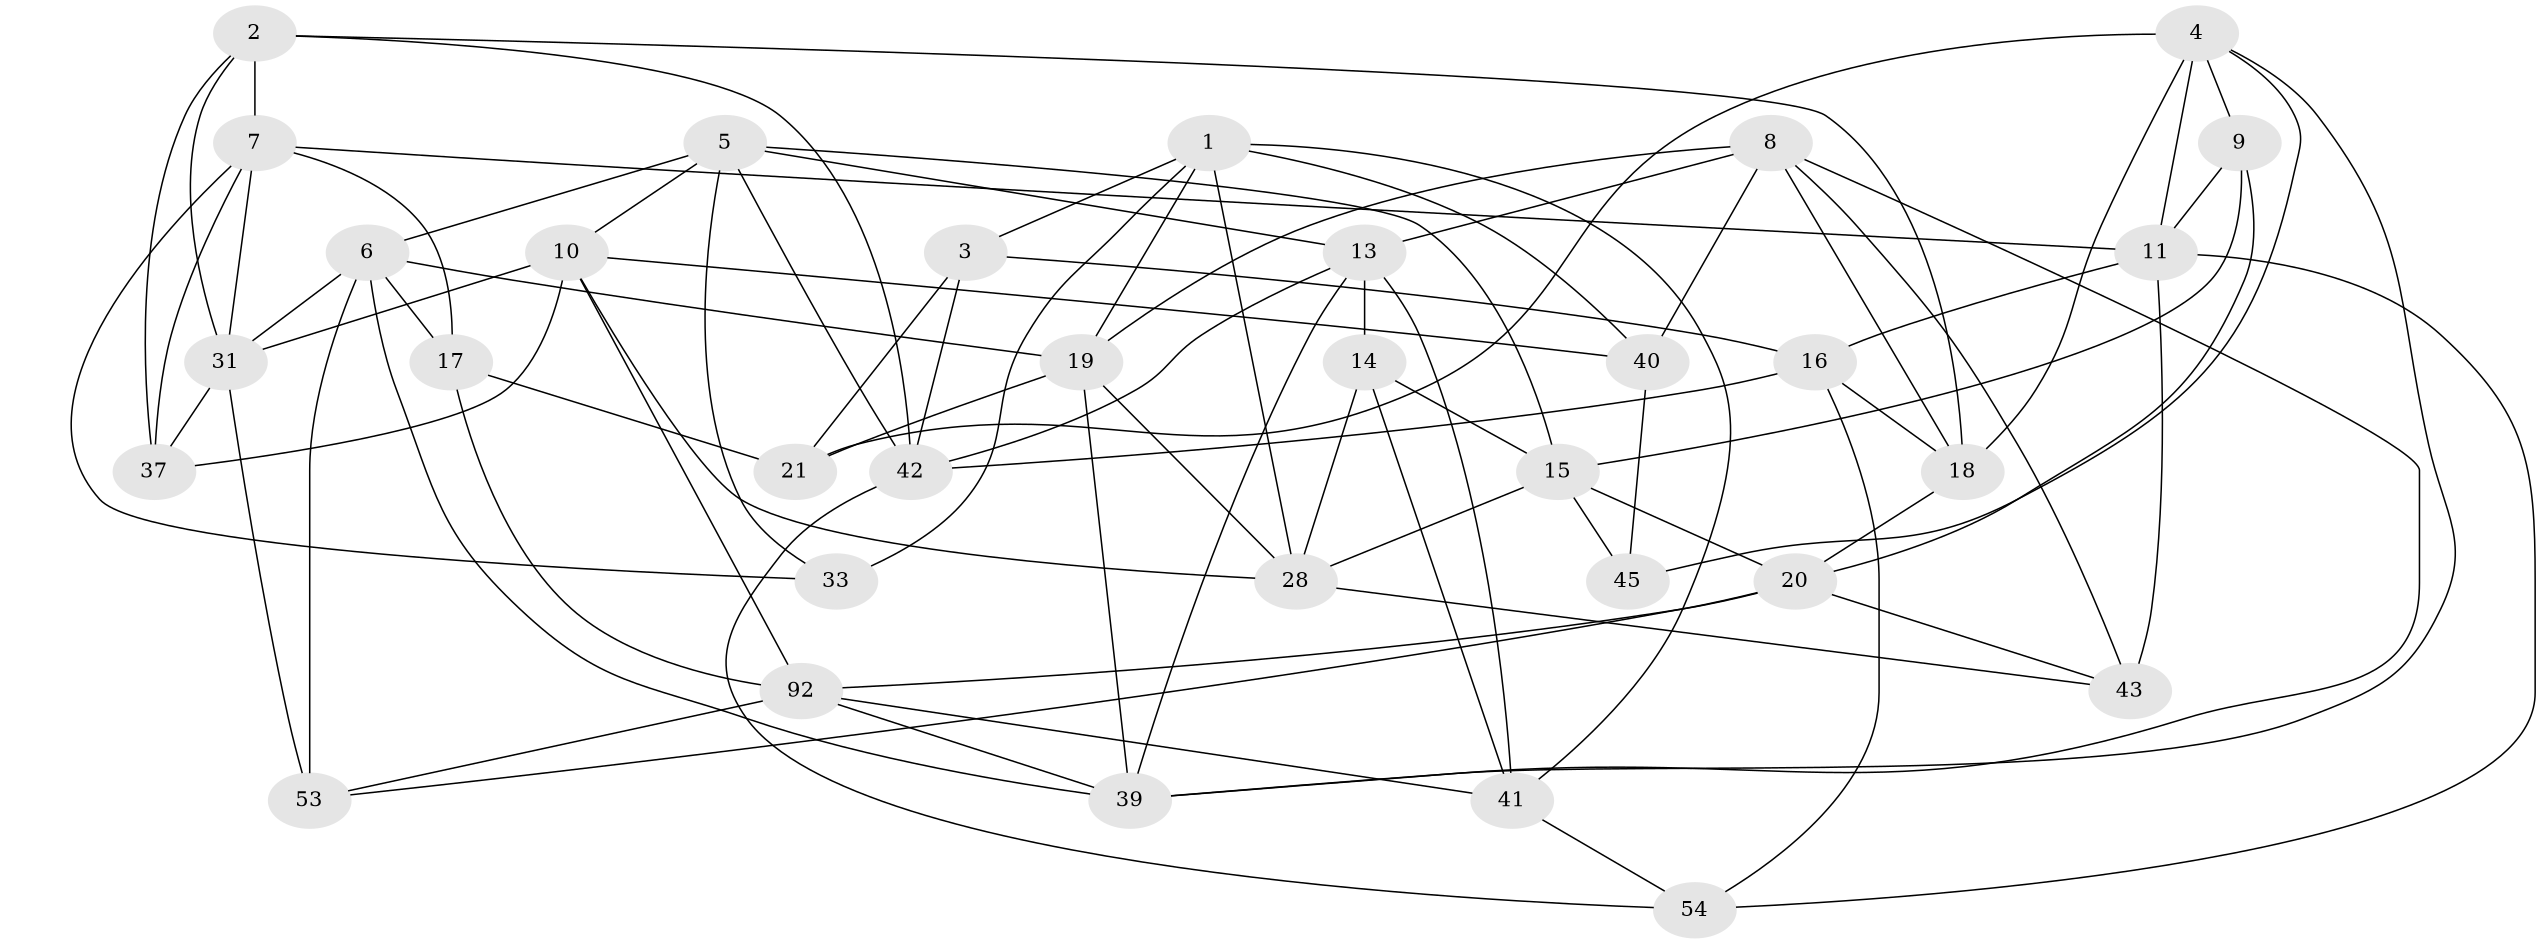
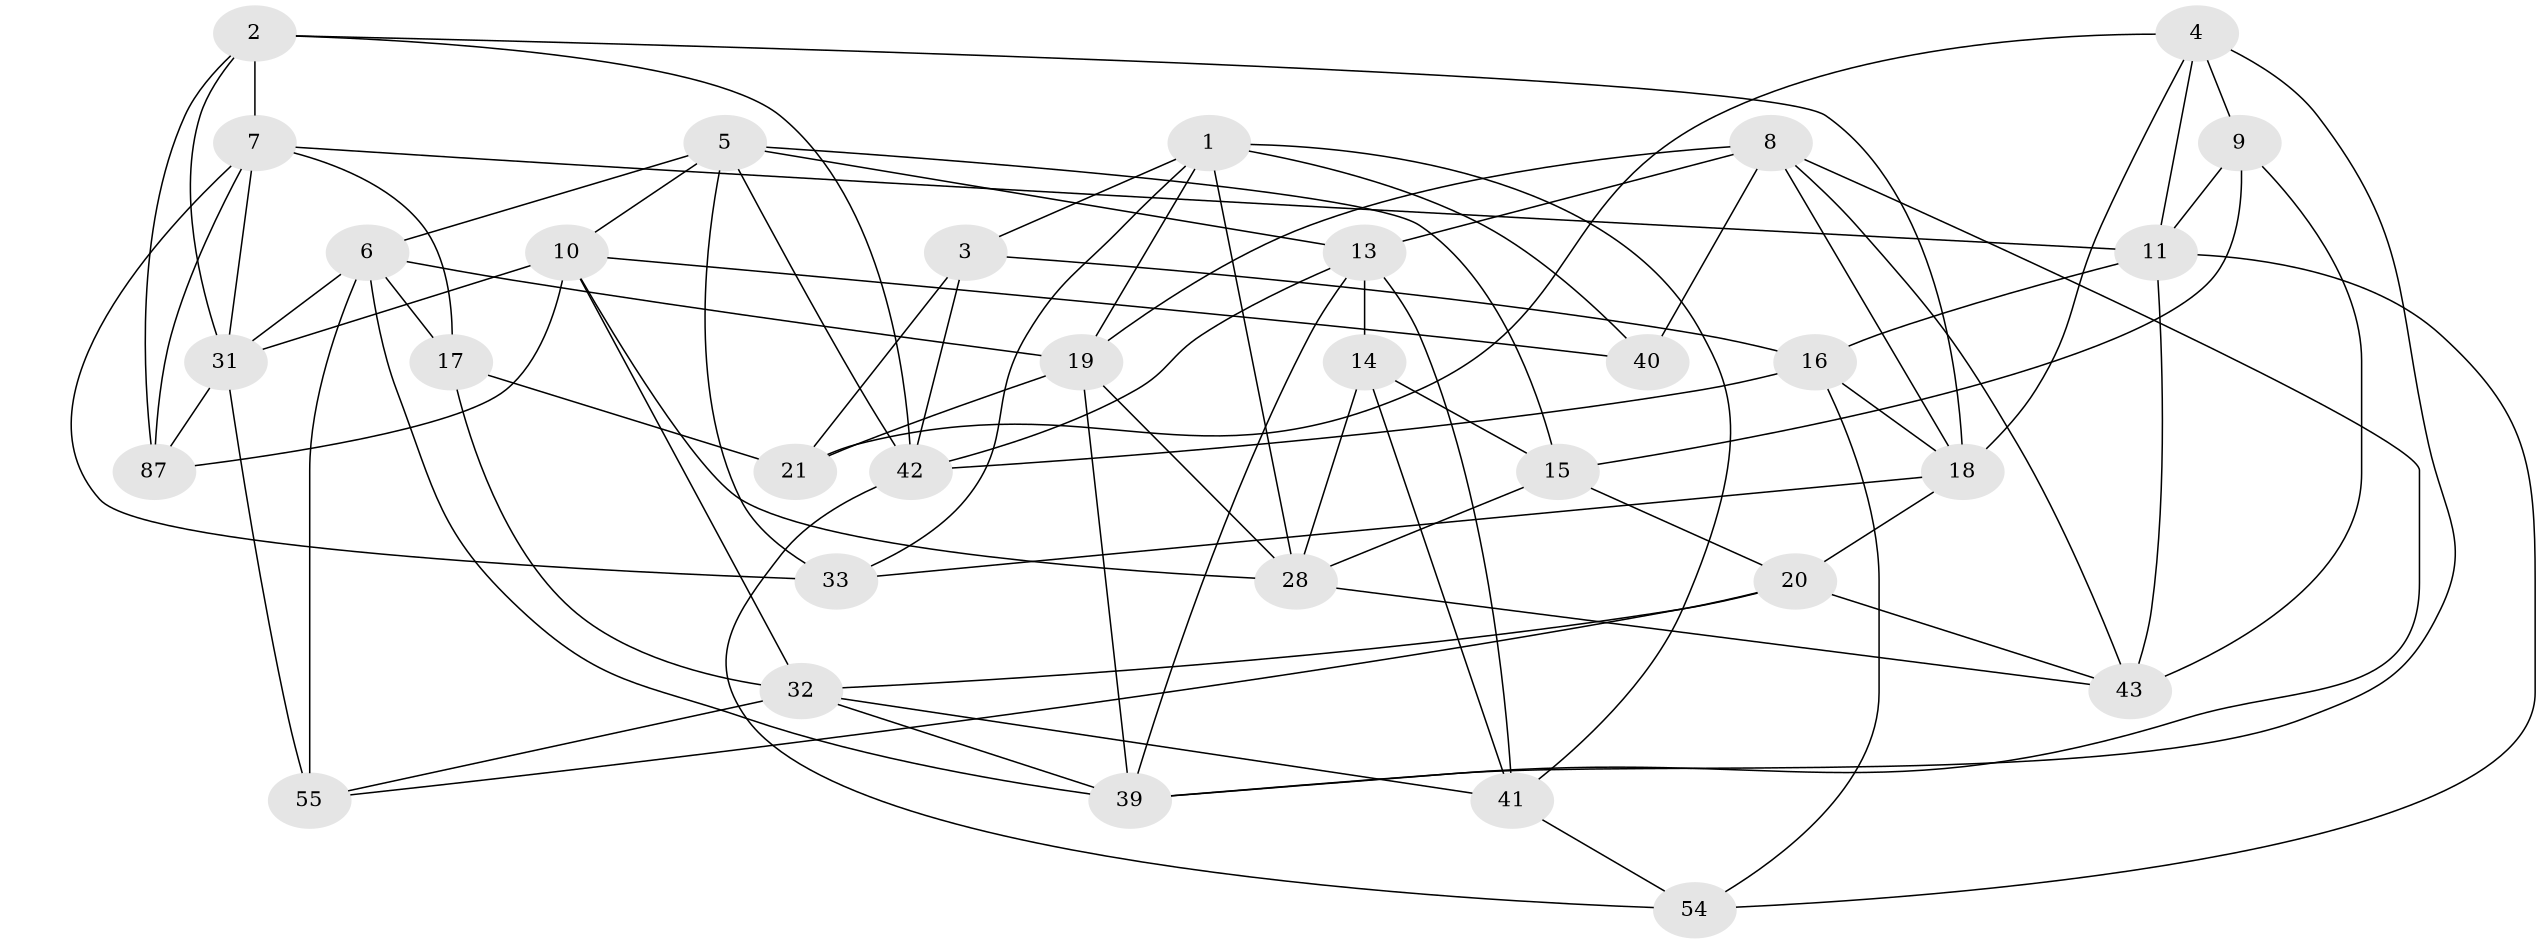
(2199, 363) -> (2362, 454)
(154, 472) -> (154, 472)
none -> (1400, 527)
(1628, 581) -> none
(801, 691) -> (801, 691)
(310, 801) -> (310, 801)
